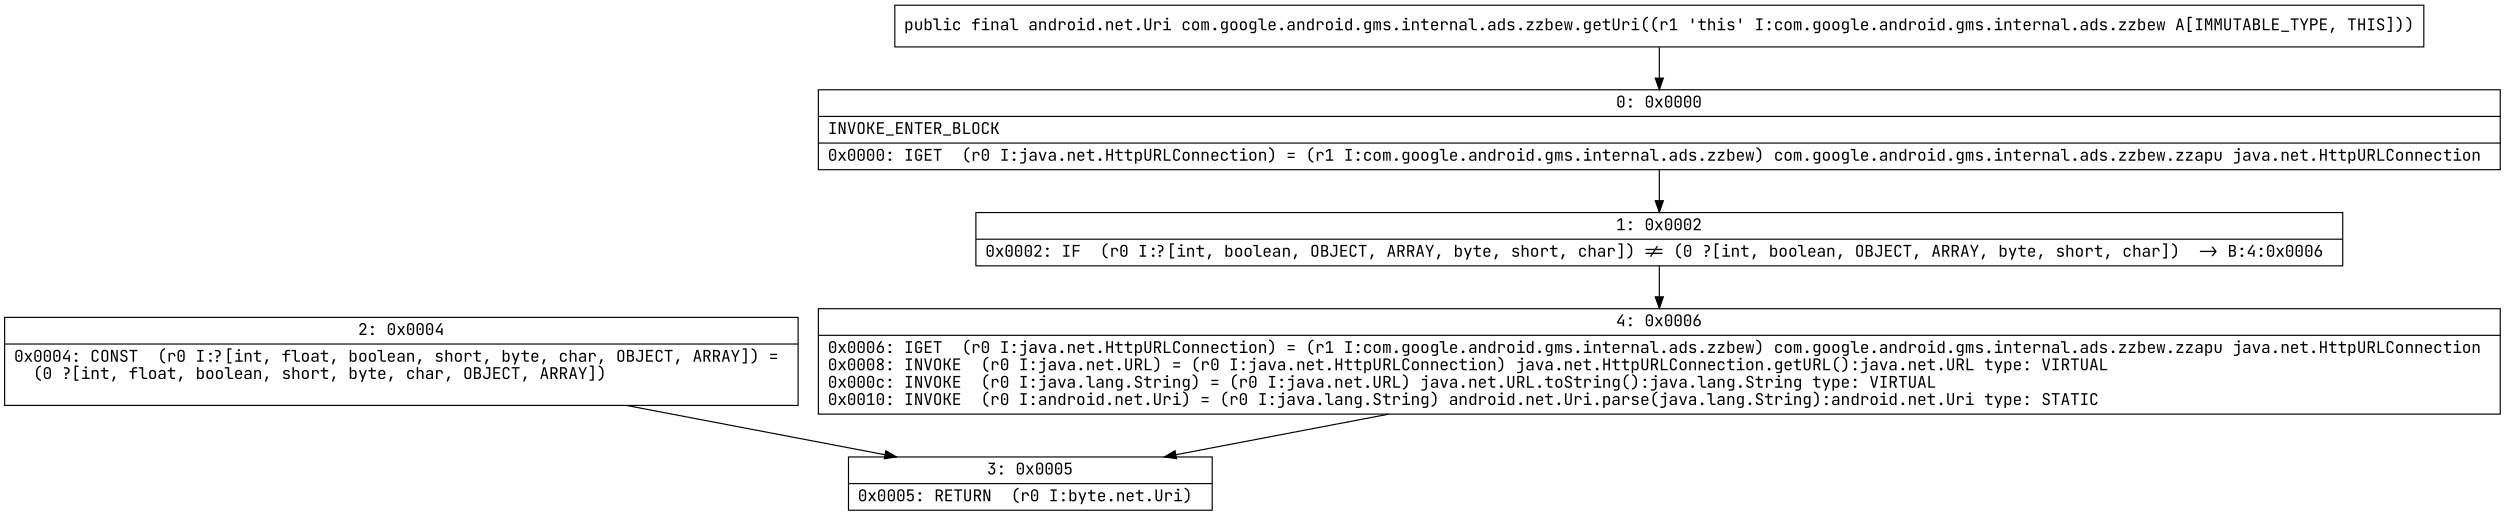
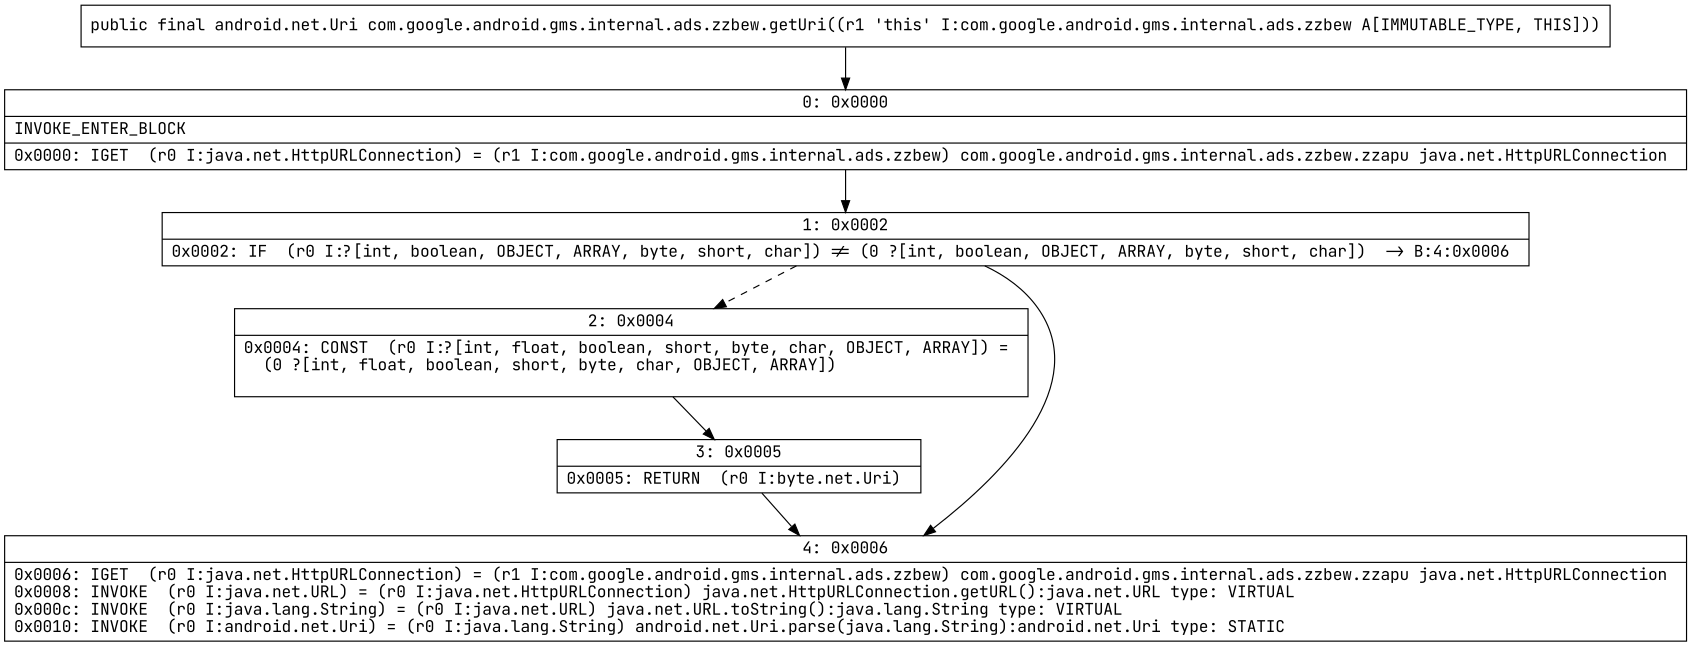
none -> (761, 284)
(1282, 434) -> (777, 510)
